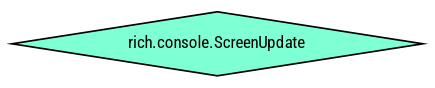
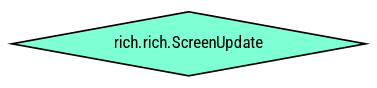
(217, 44) -> (189, 44)
